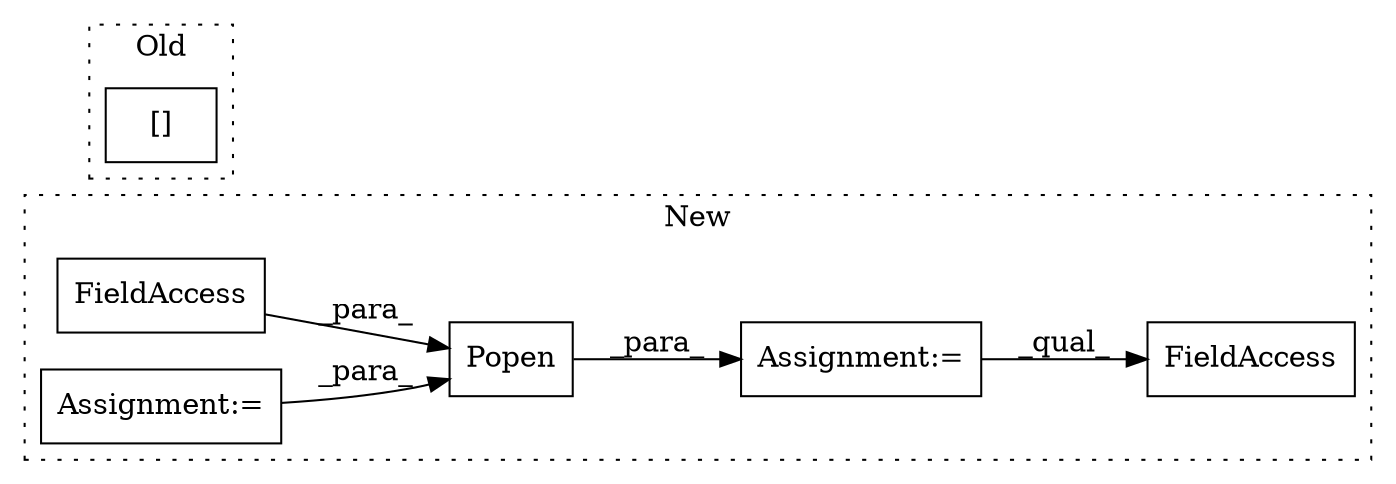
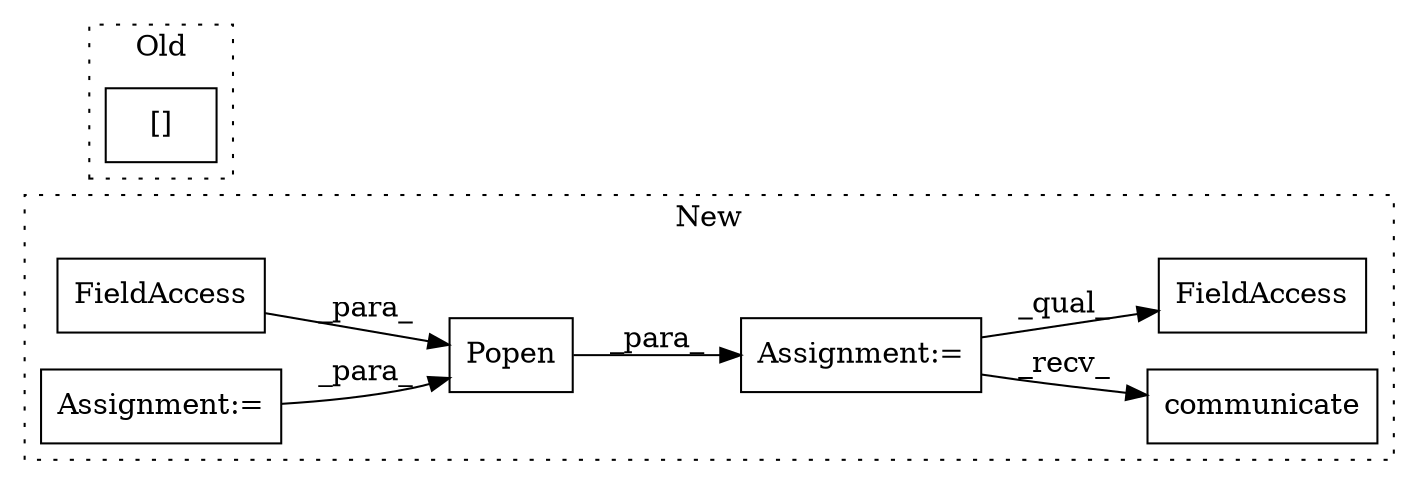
none -> (1262, 406)
